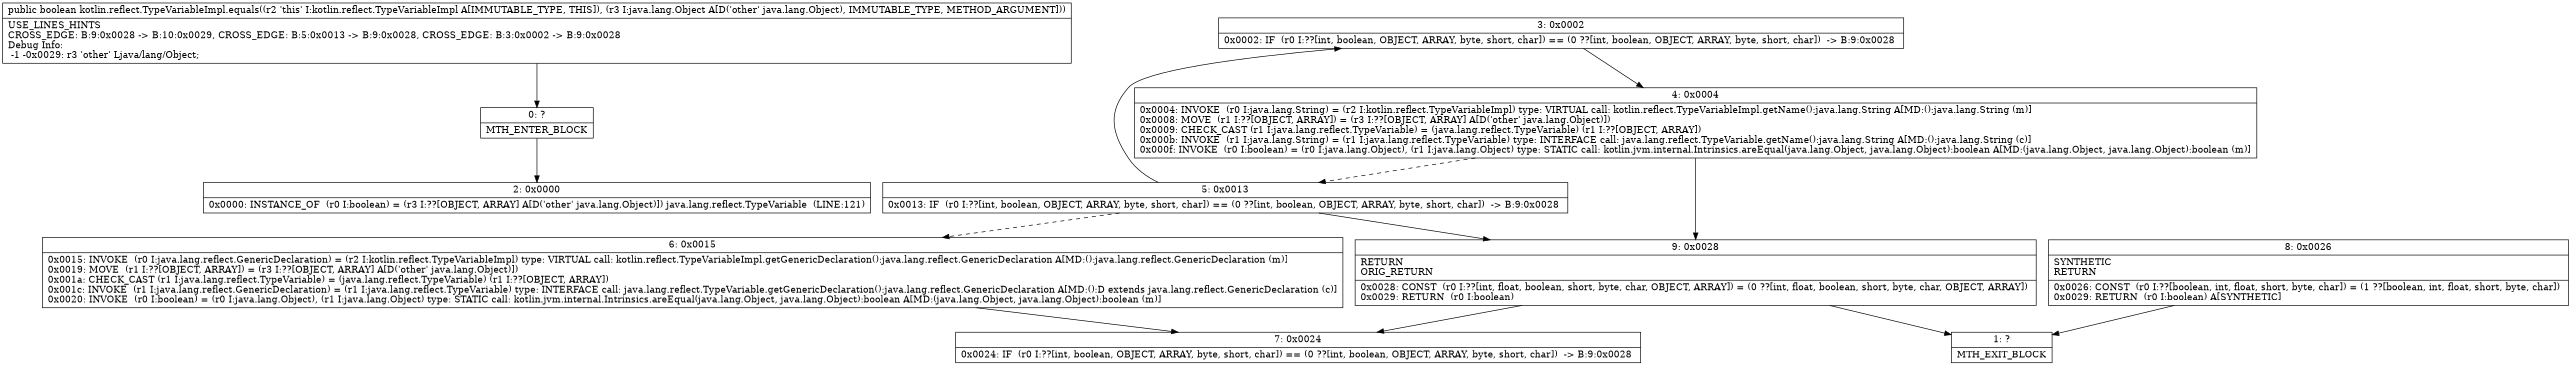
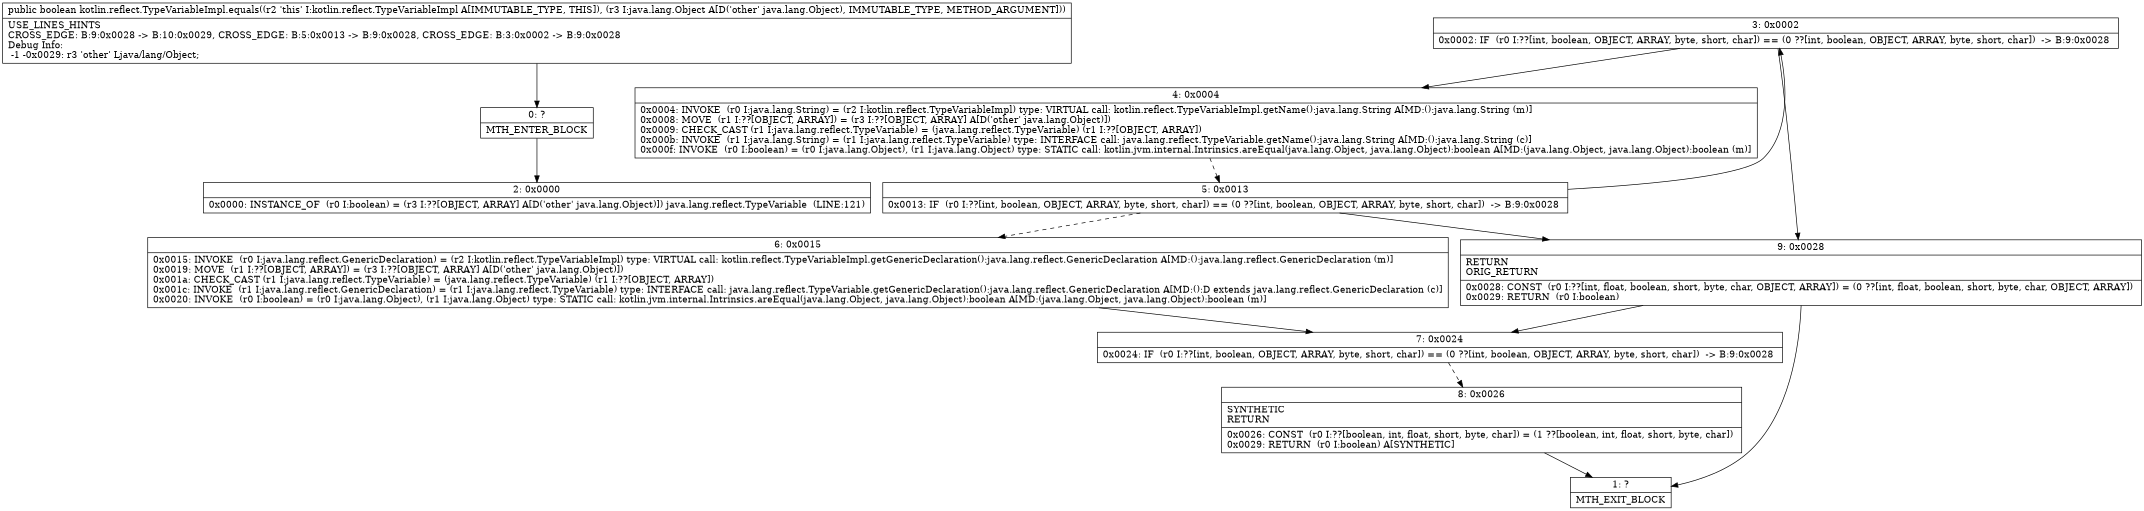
(1696, 196) -> (1789, 141)
none -> (1454, 372)
